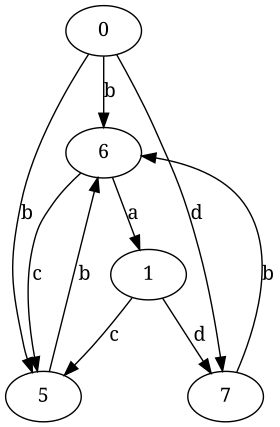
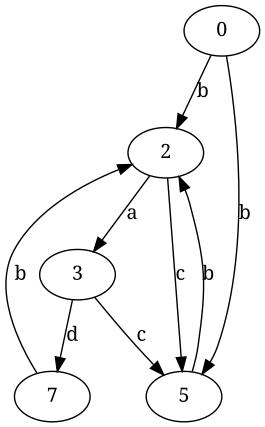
(104, 153) -> (166, 153)
(184, 201) -> none
(149, 275) -> (78, 275)
